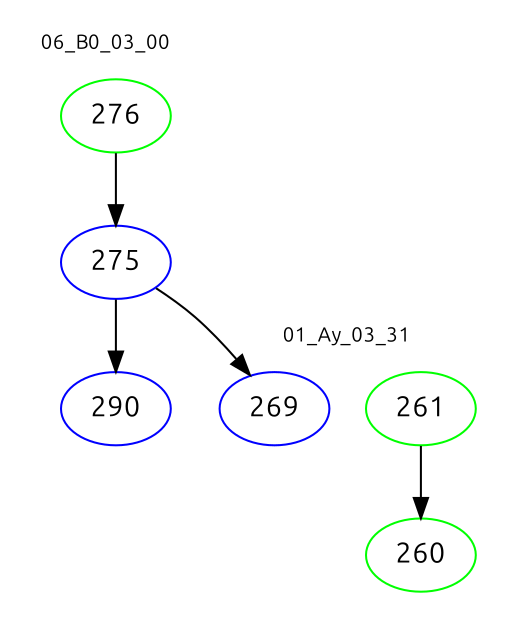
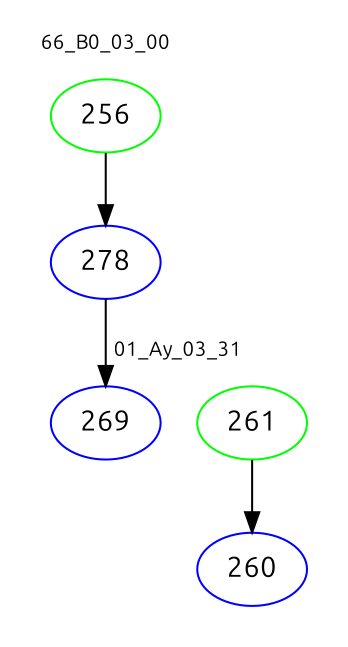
(106, 44) -> (106, 44)
(116, 116) -> (106, 116)
(116, 262) -> (106, 262)
(116, 409) -> none
(421, 555) -> (252, 569)
